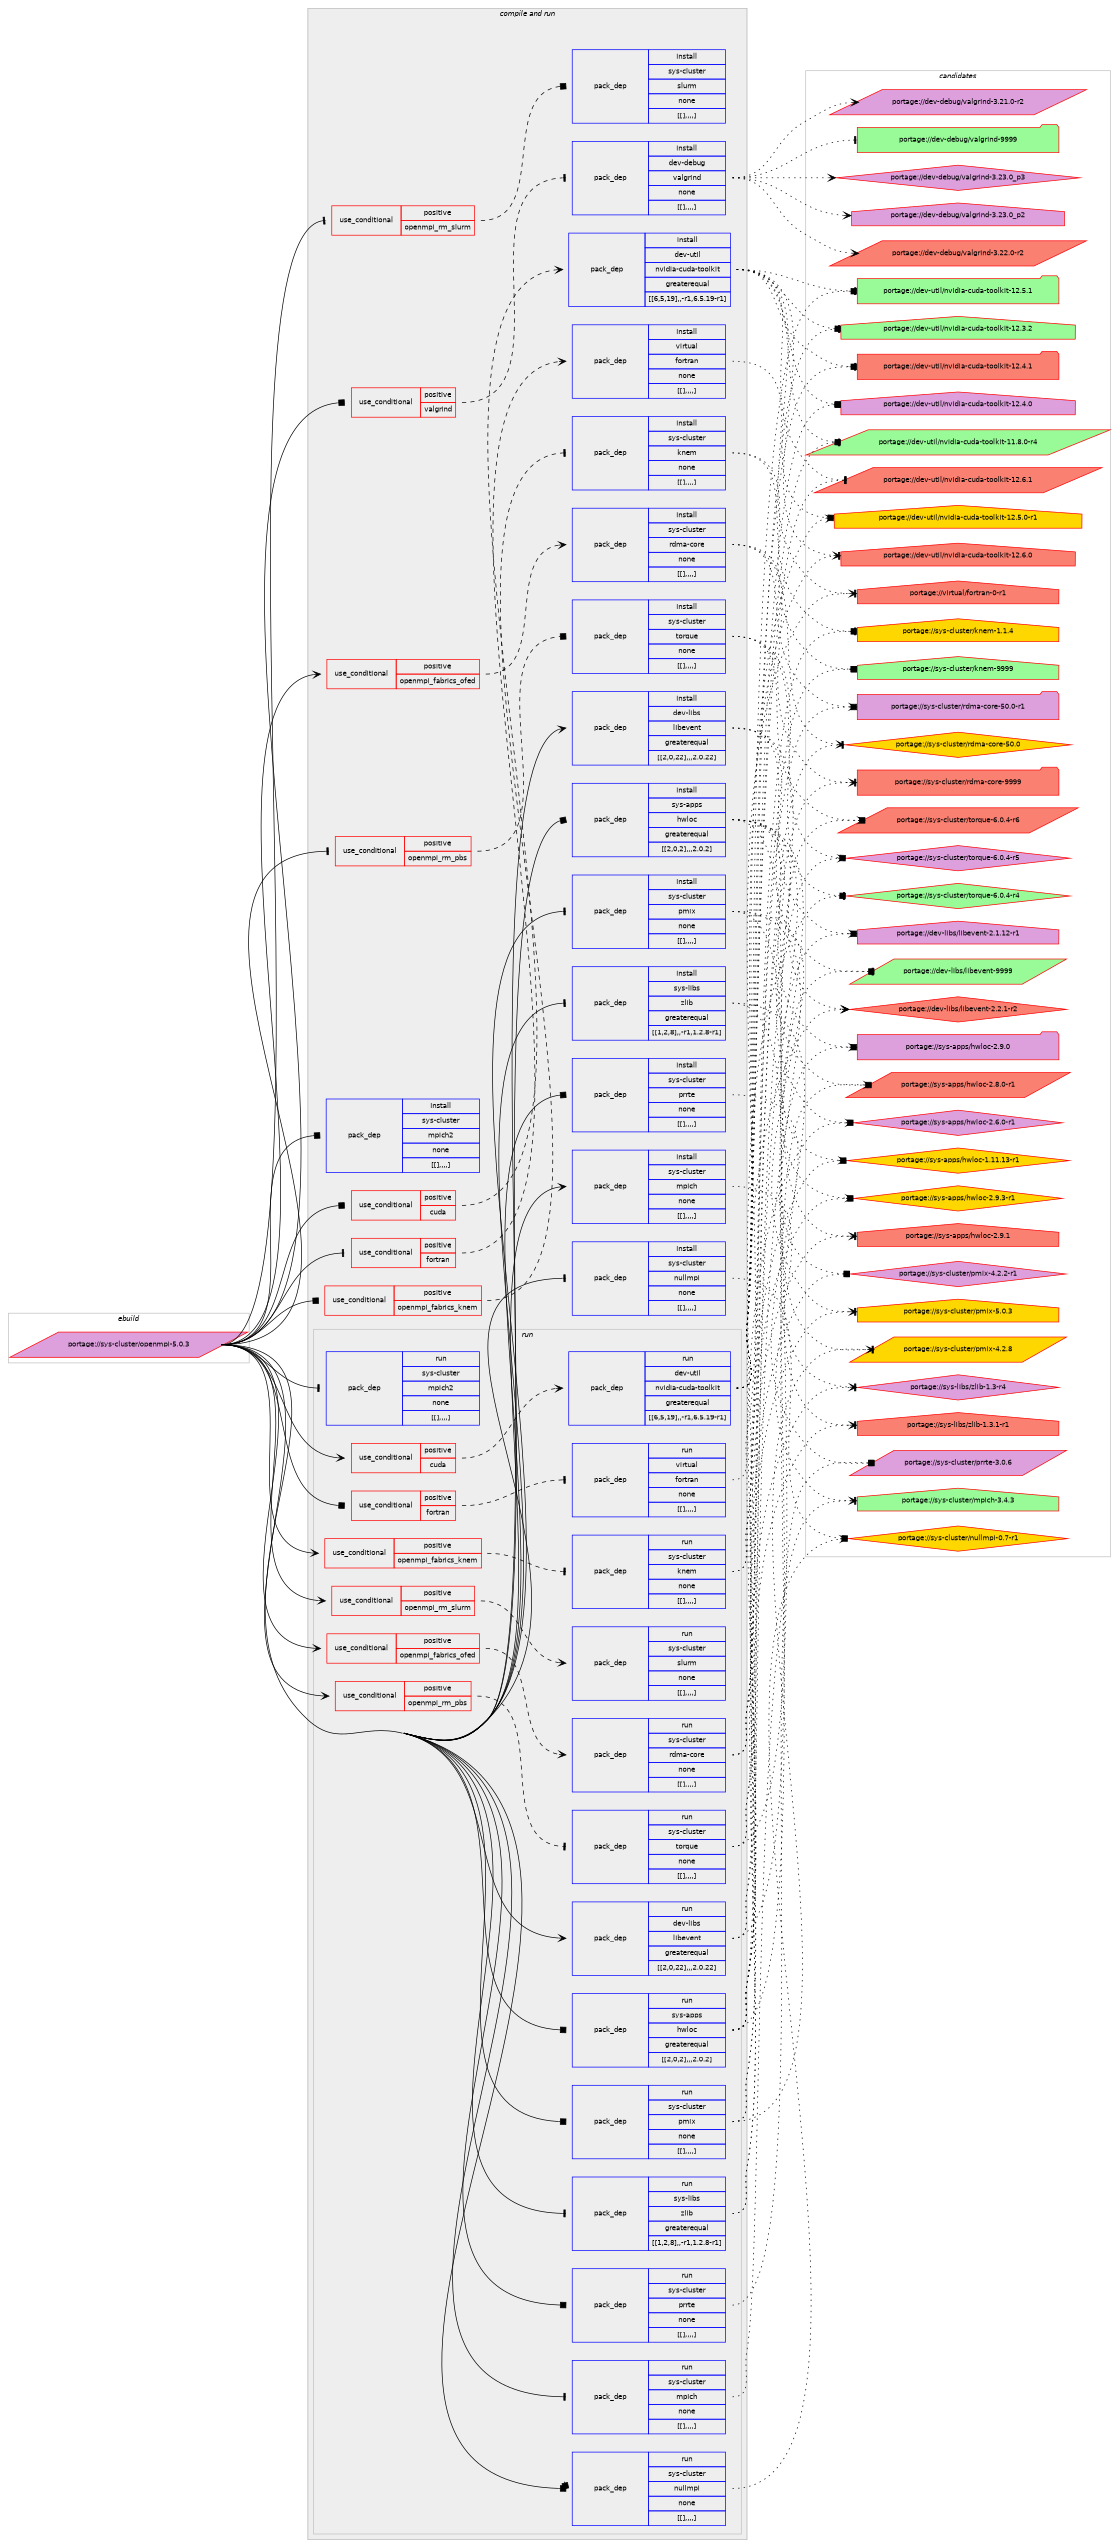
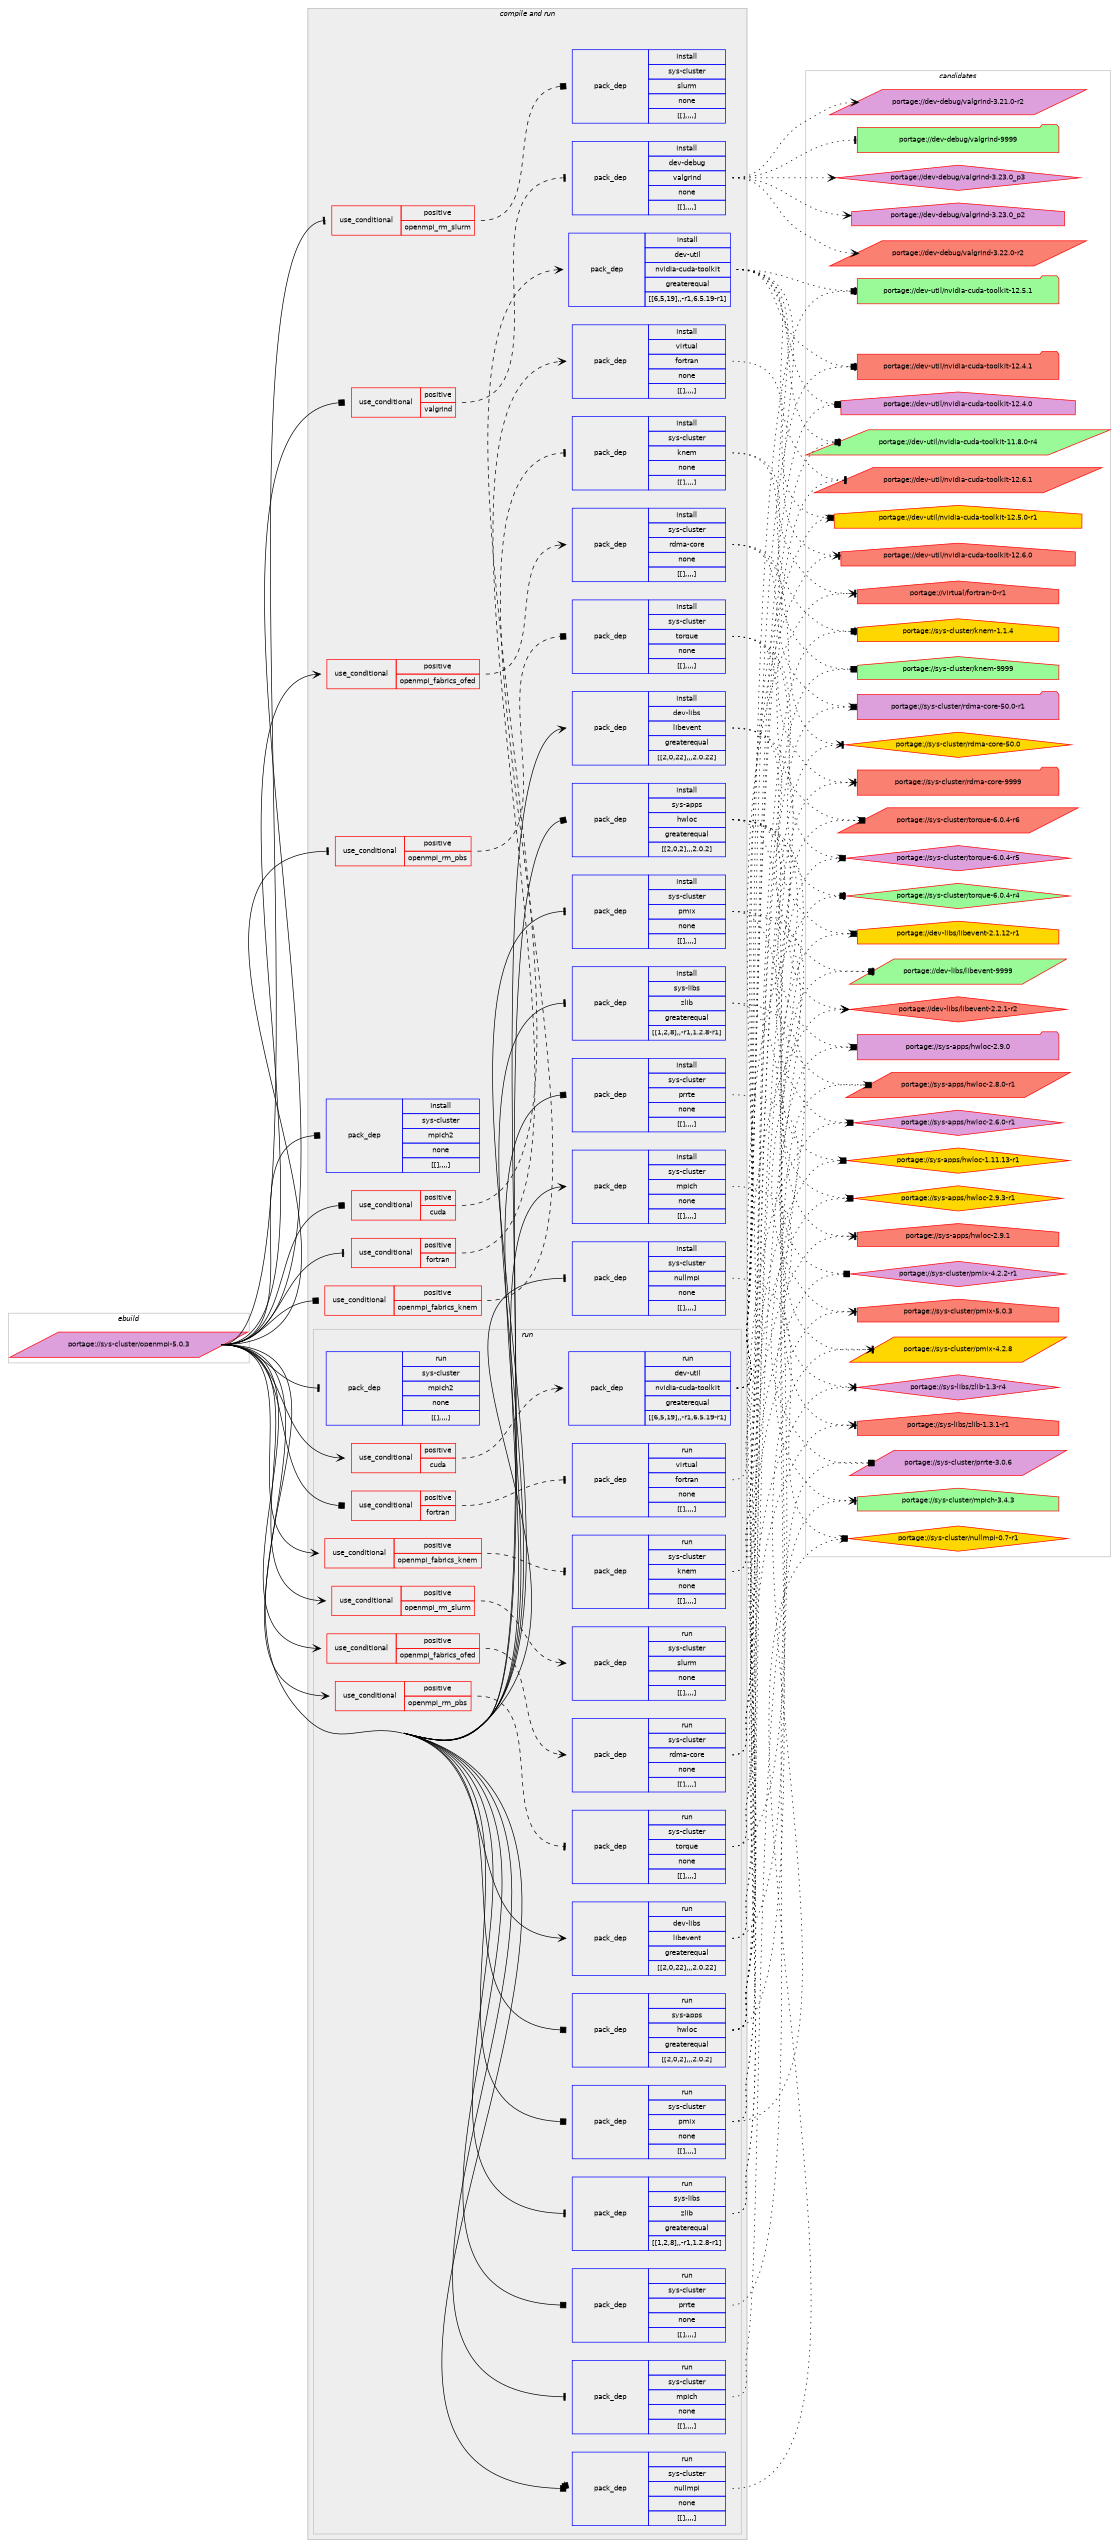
(958, 329) -> none
(958, 934) -> (958, 934)
(958, 1312) -> (958, 1312)
